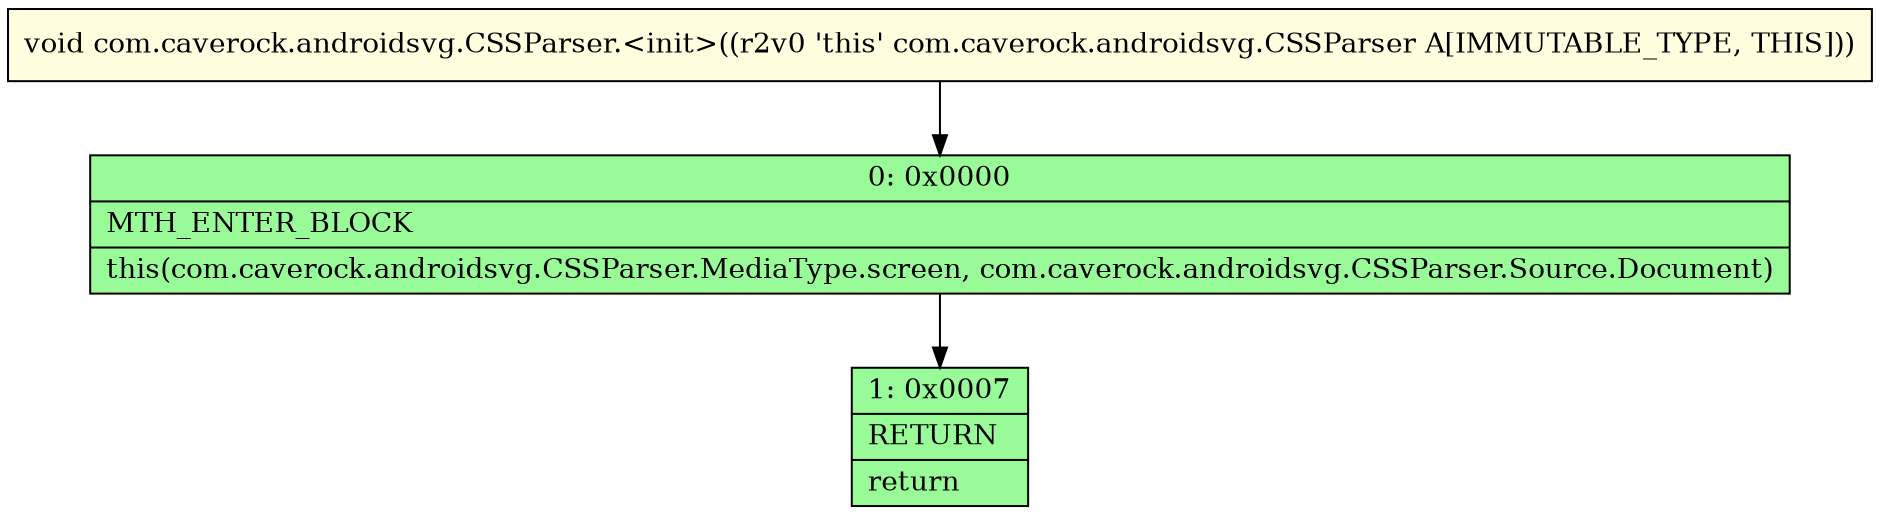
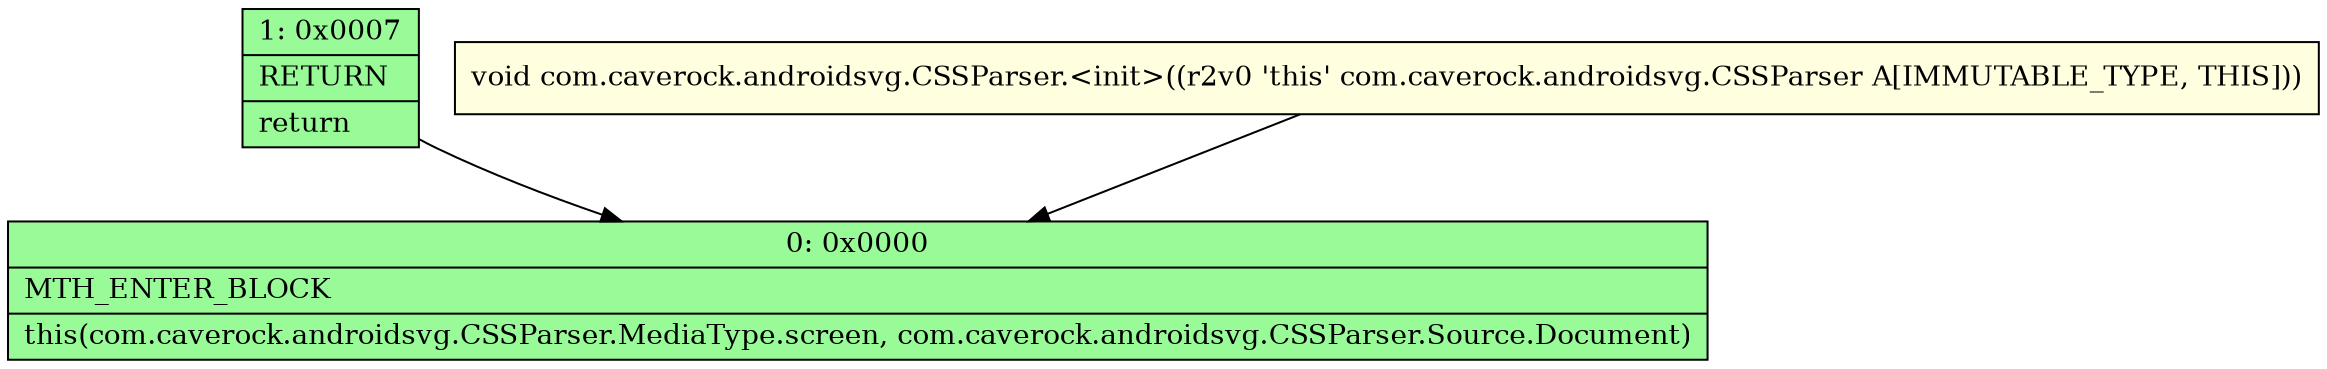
(940, 321) -> (509, 180)
